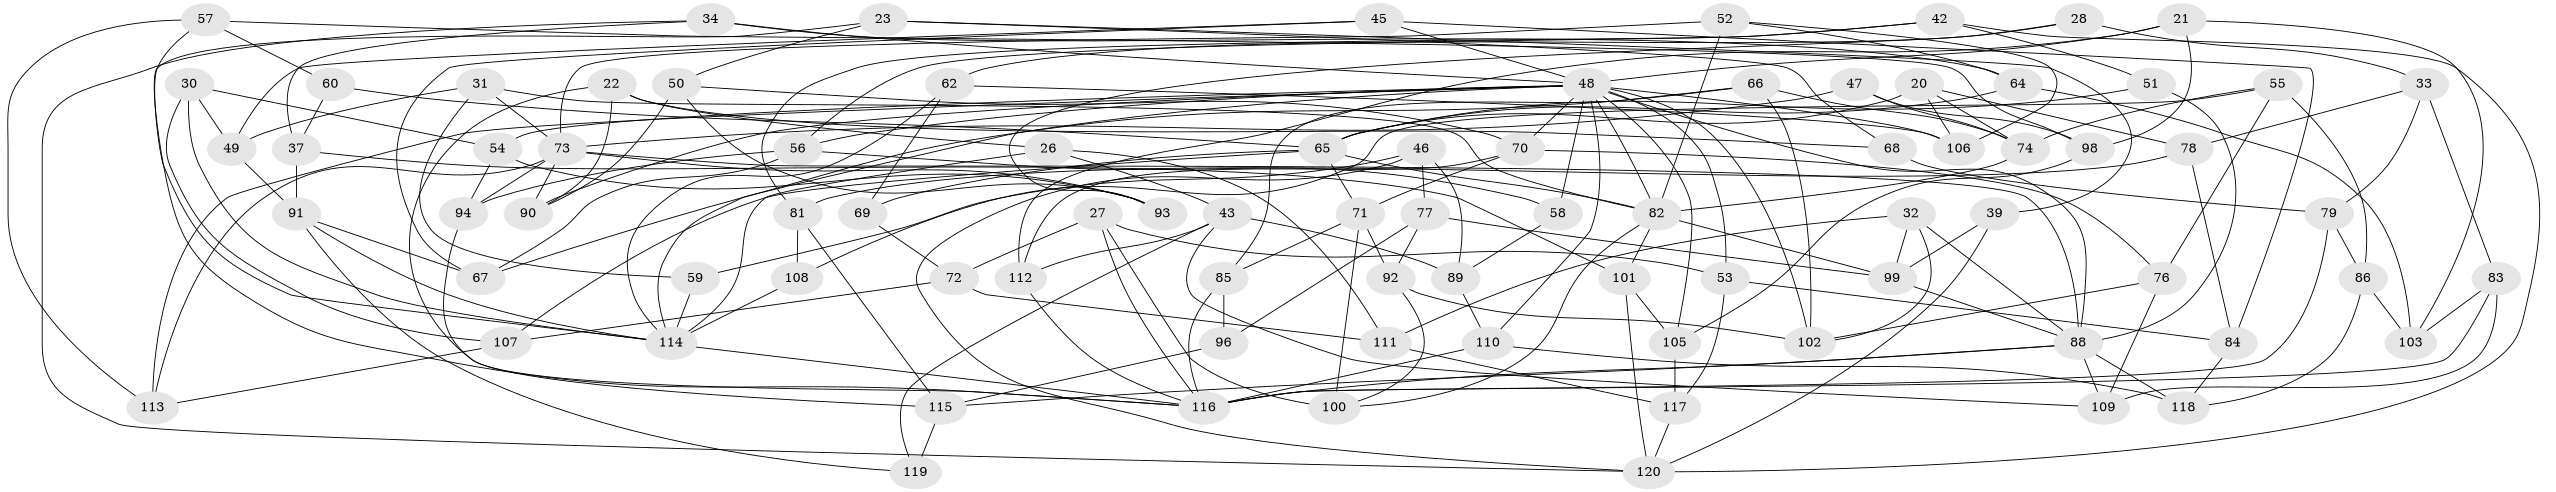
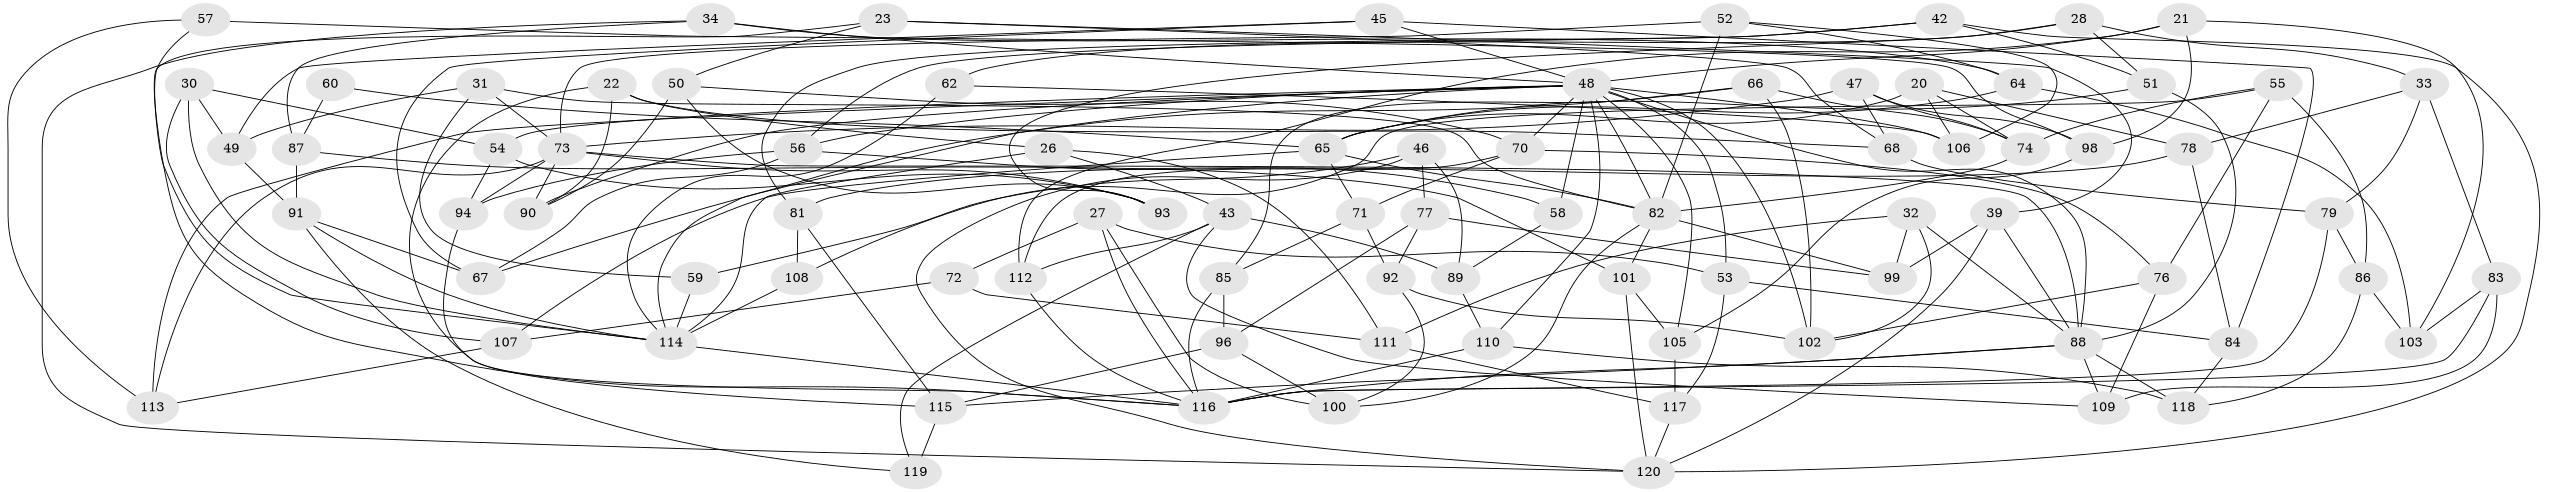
none -> (2114, 51)
(268, 52) -> none
none -> (1873, 117)
(296, 149) -> (296, 149)
(863, 214) -> none
(1960, 302) -> (2037, 279)
(1347, 311) -> (1279, 376)
